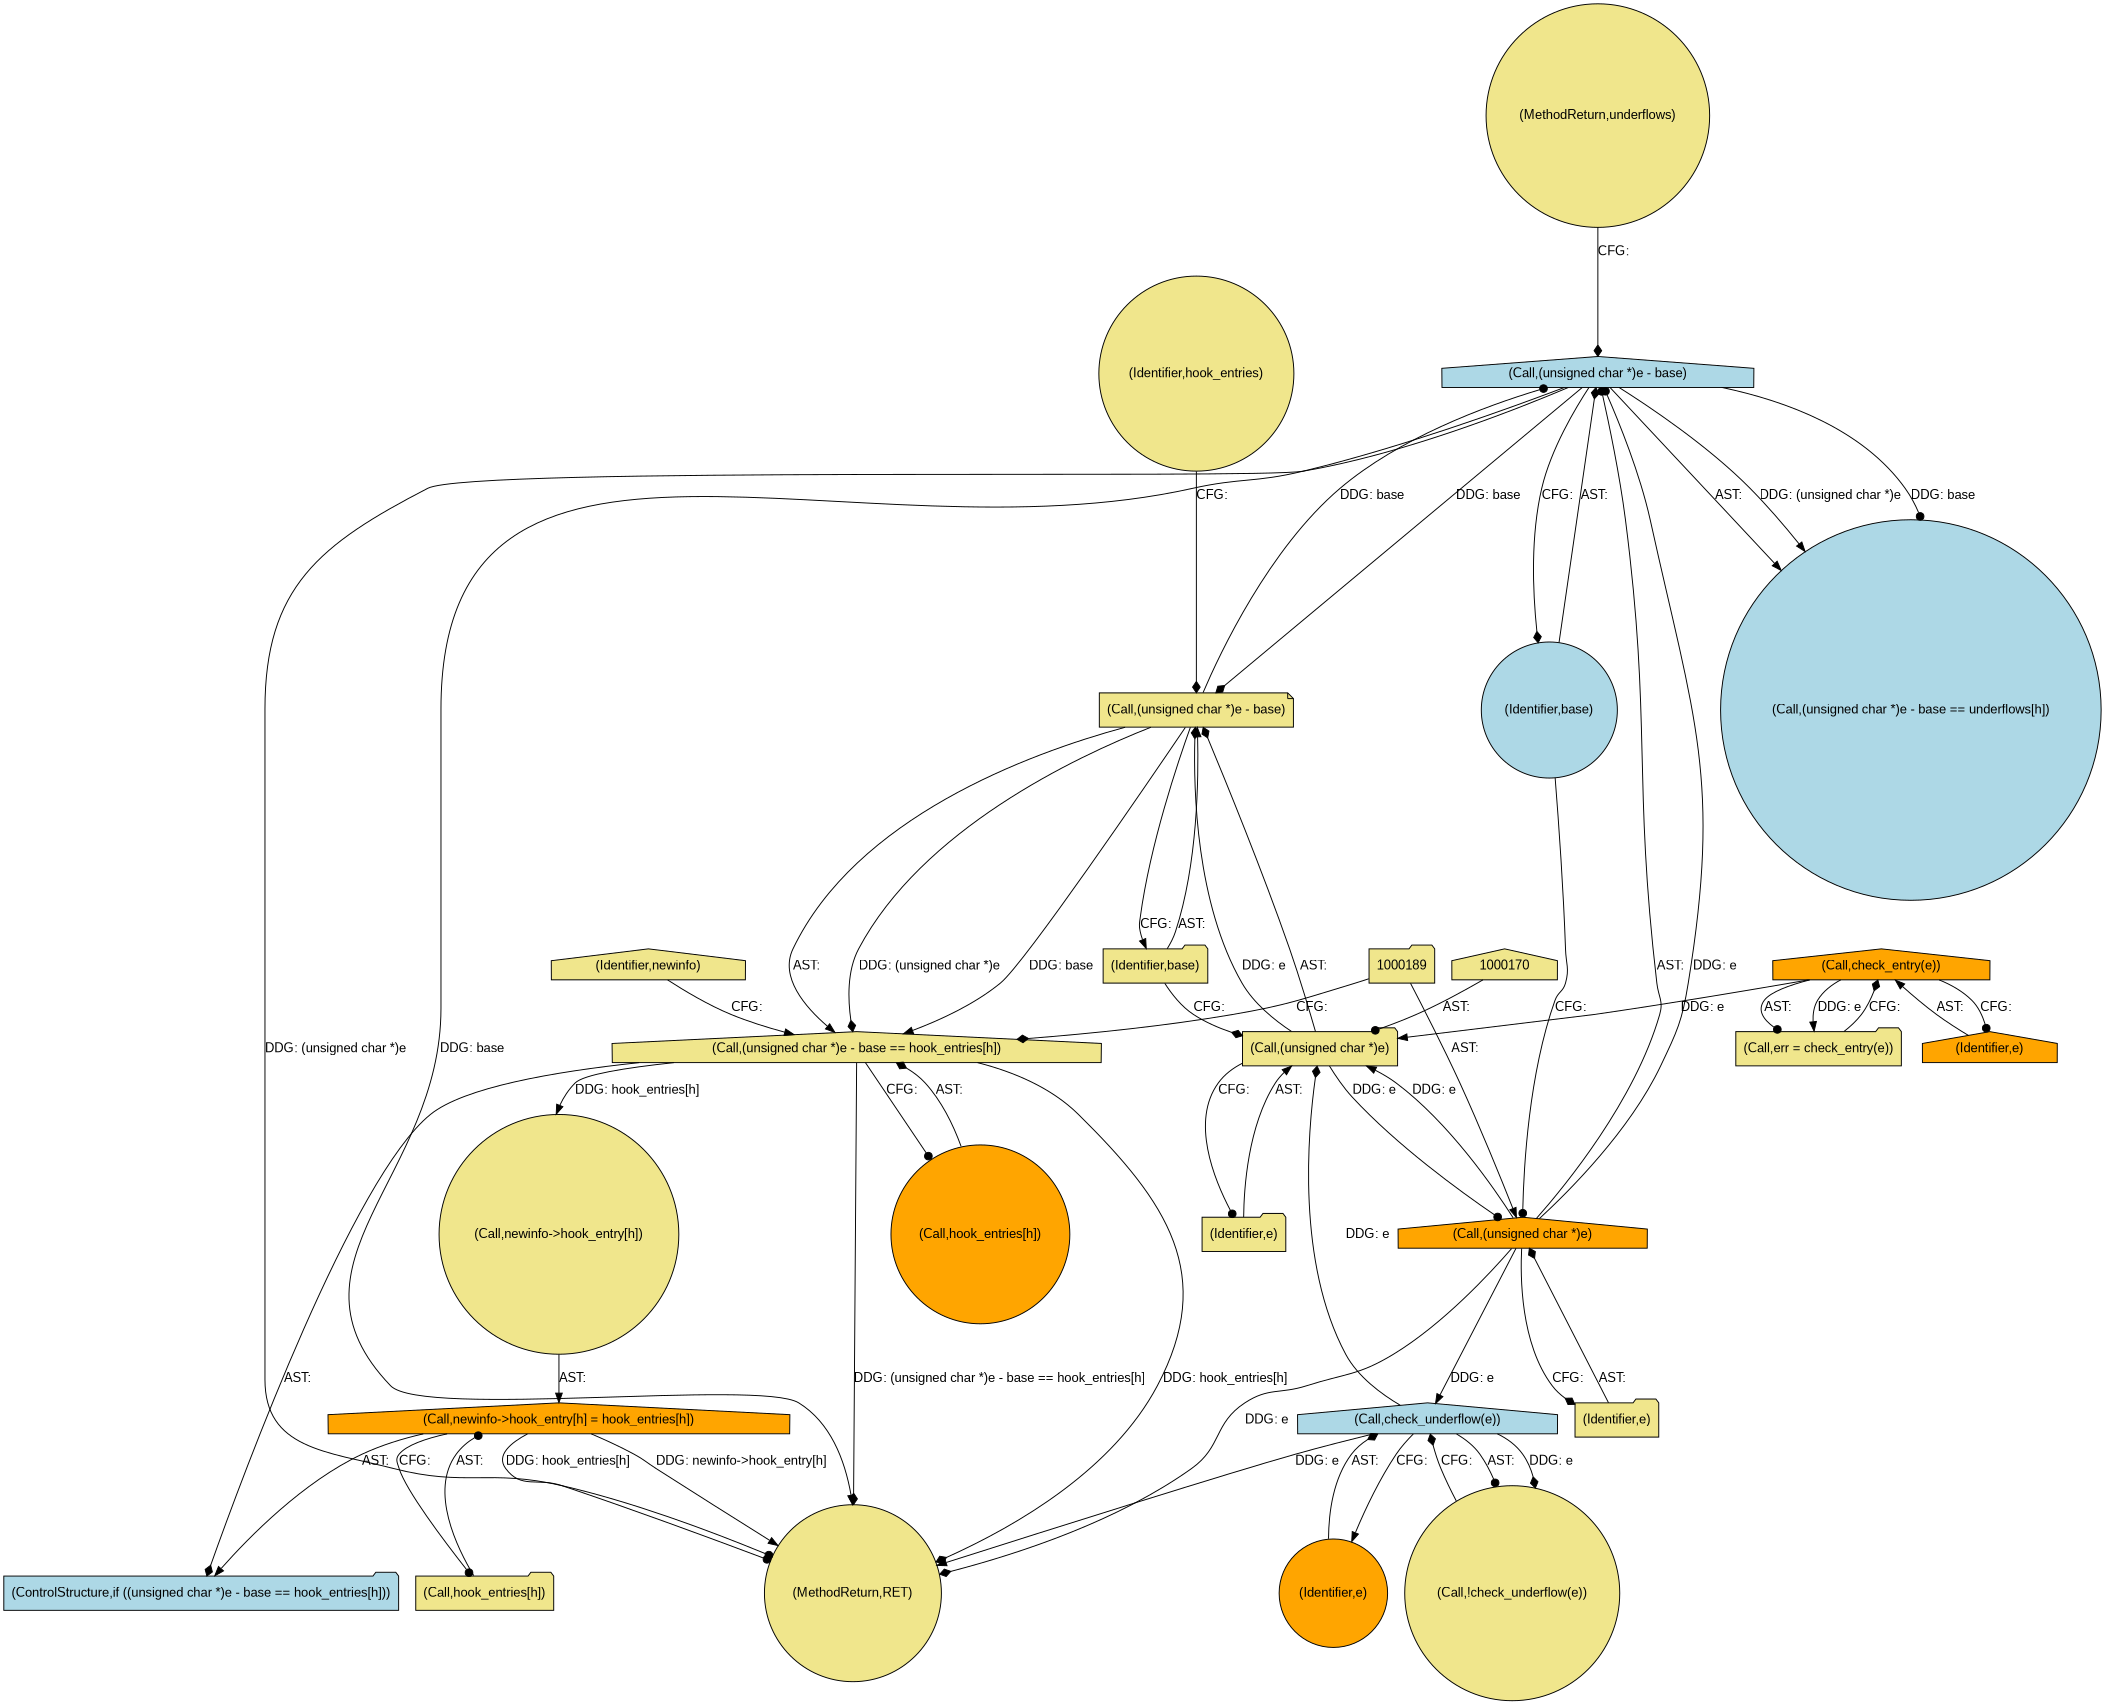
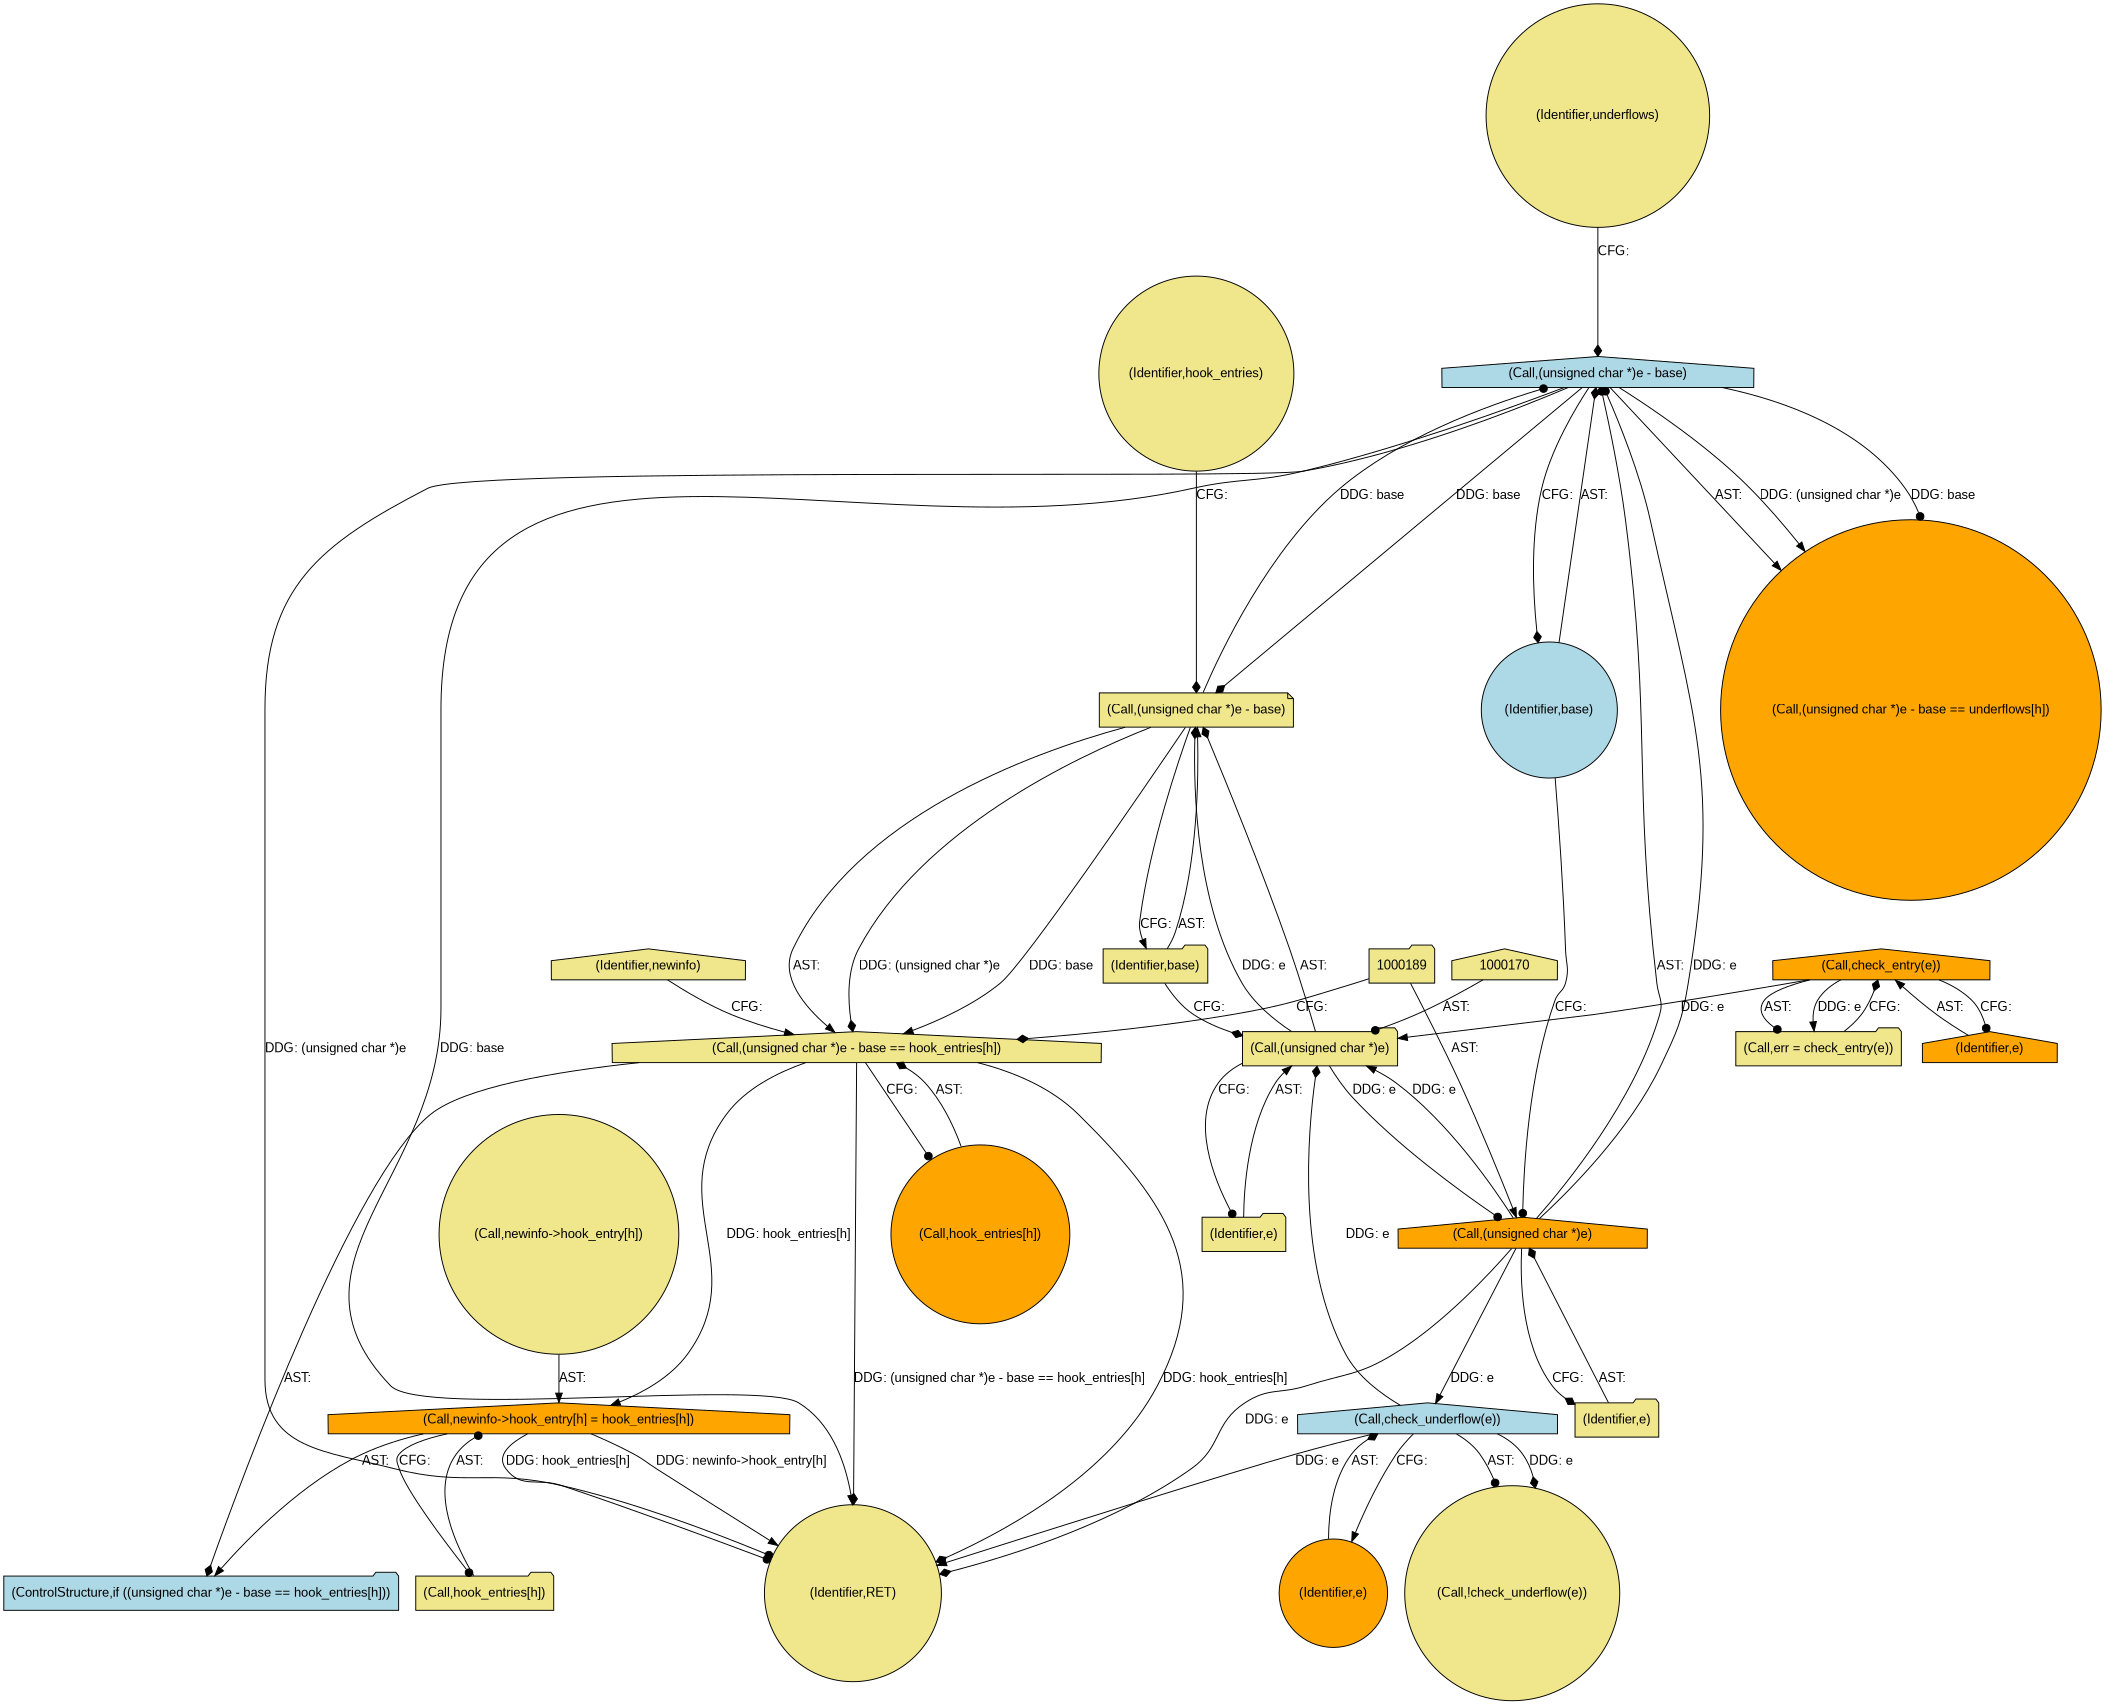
(1598, 116) -> (1598, 116)
(1911, 710) -> (1911, 710)
(607, 1072) -> (706, 1228)
(1443, 1474) -> none
(853, 1593) -> (853, 1593)
